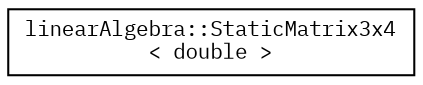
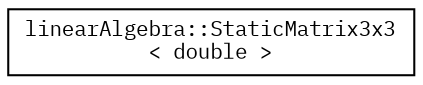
(211, 42) -> (211, 42)
